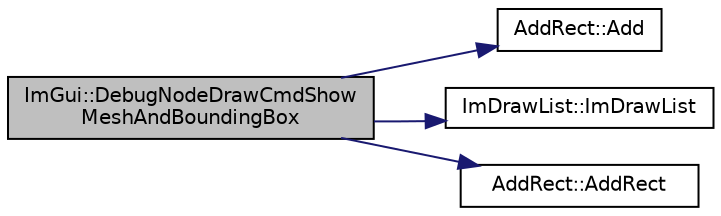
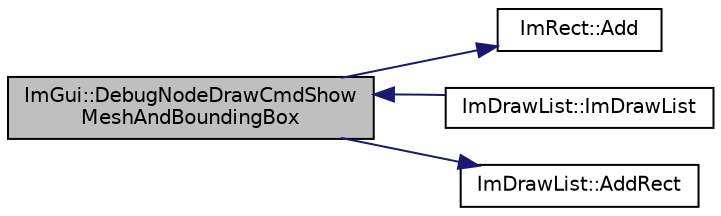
(580, 30) -> (580, 30)
(400, 121) -> (420, 95)
(580, 186) -> (580, 186)
